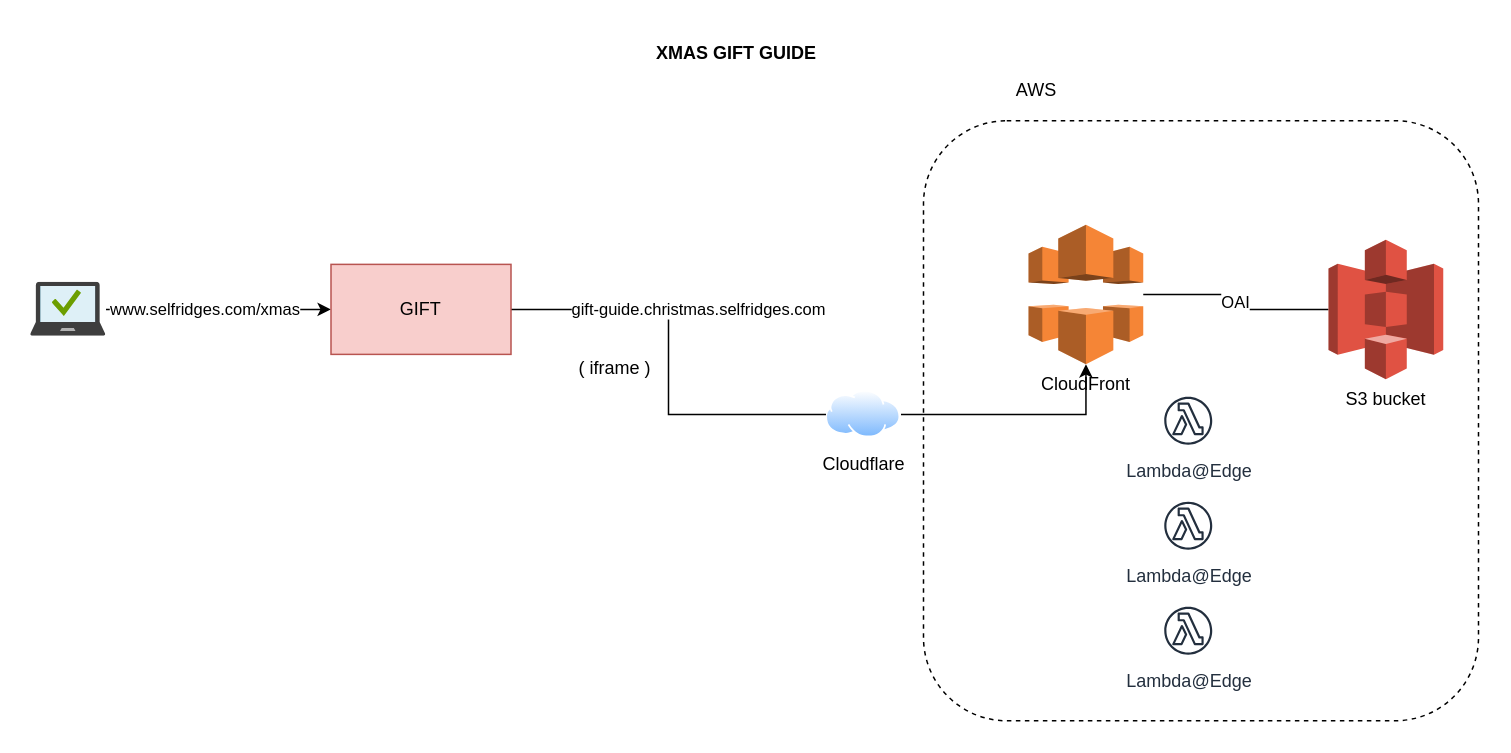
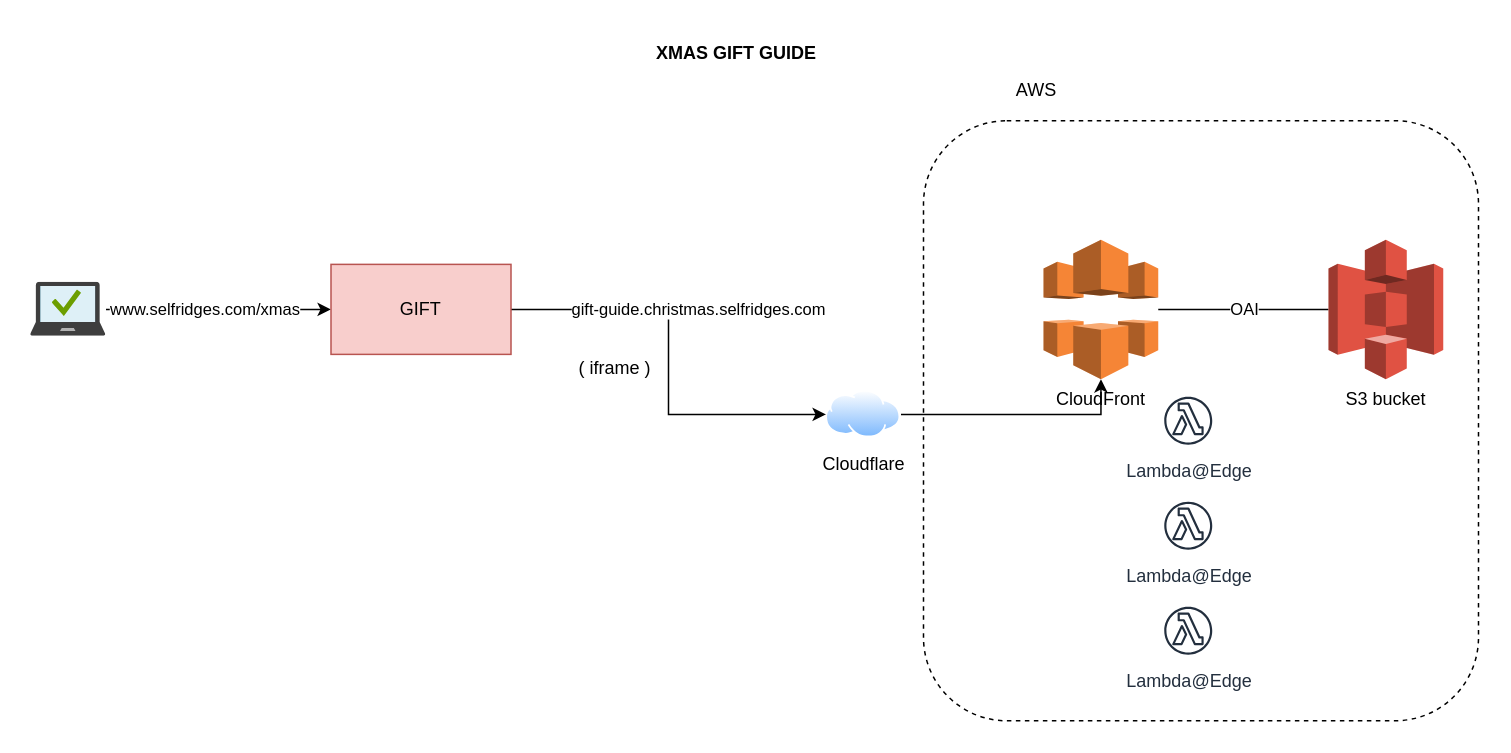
(1086, 294) -> (1101, 309)
(819, 414) -> (814, 414)
